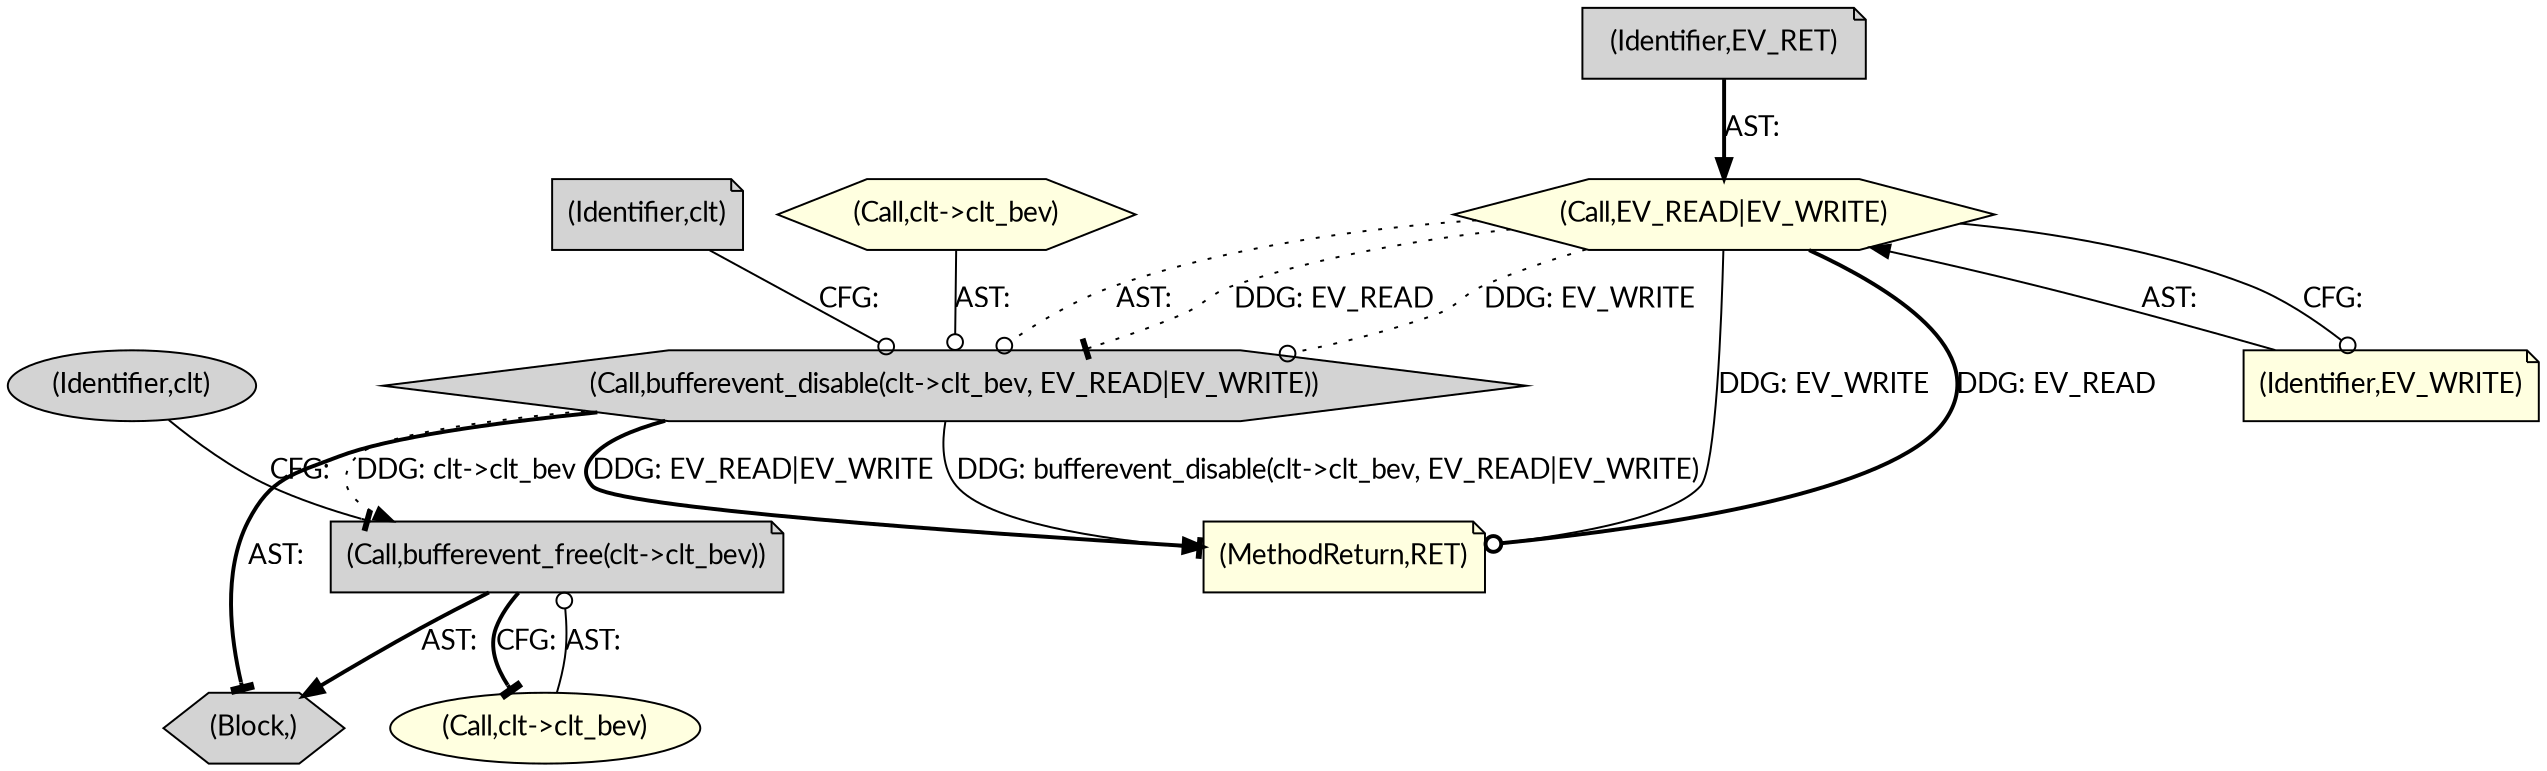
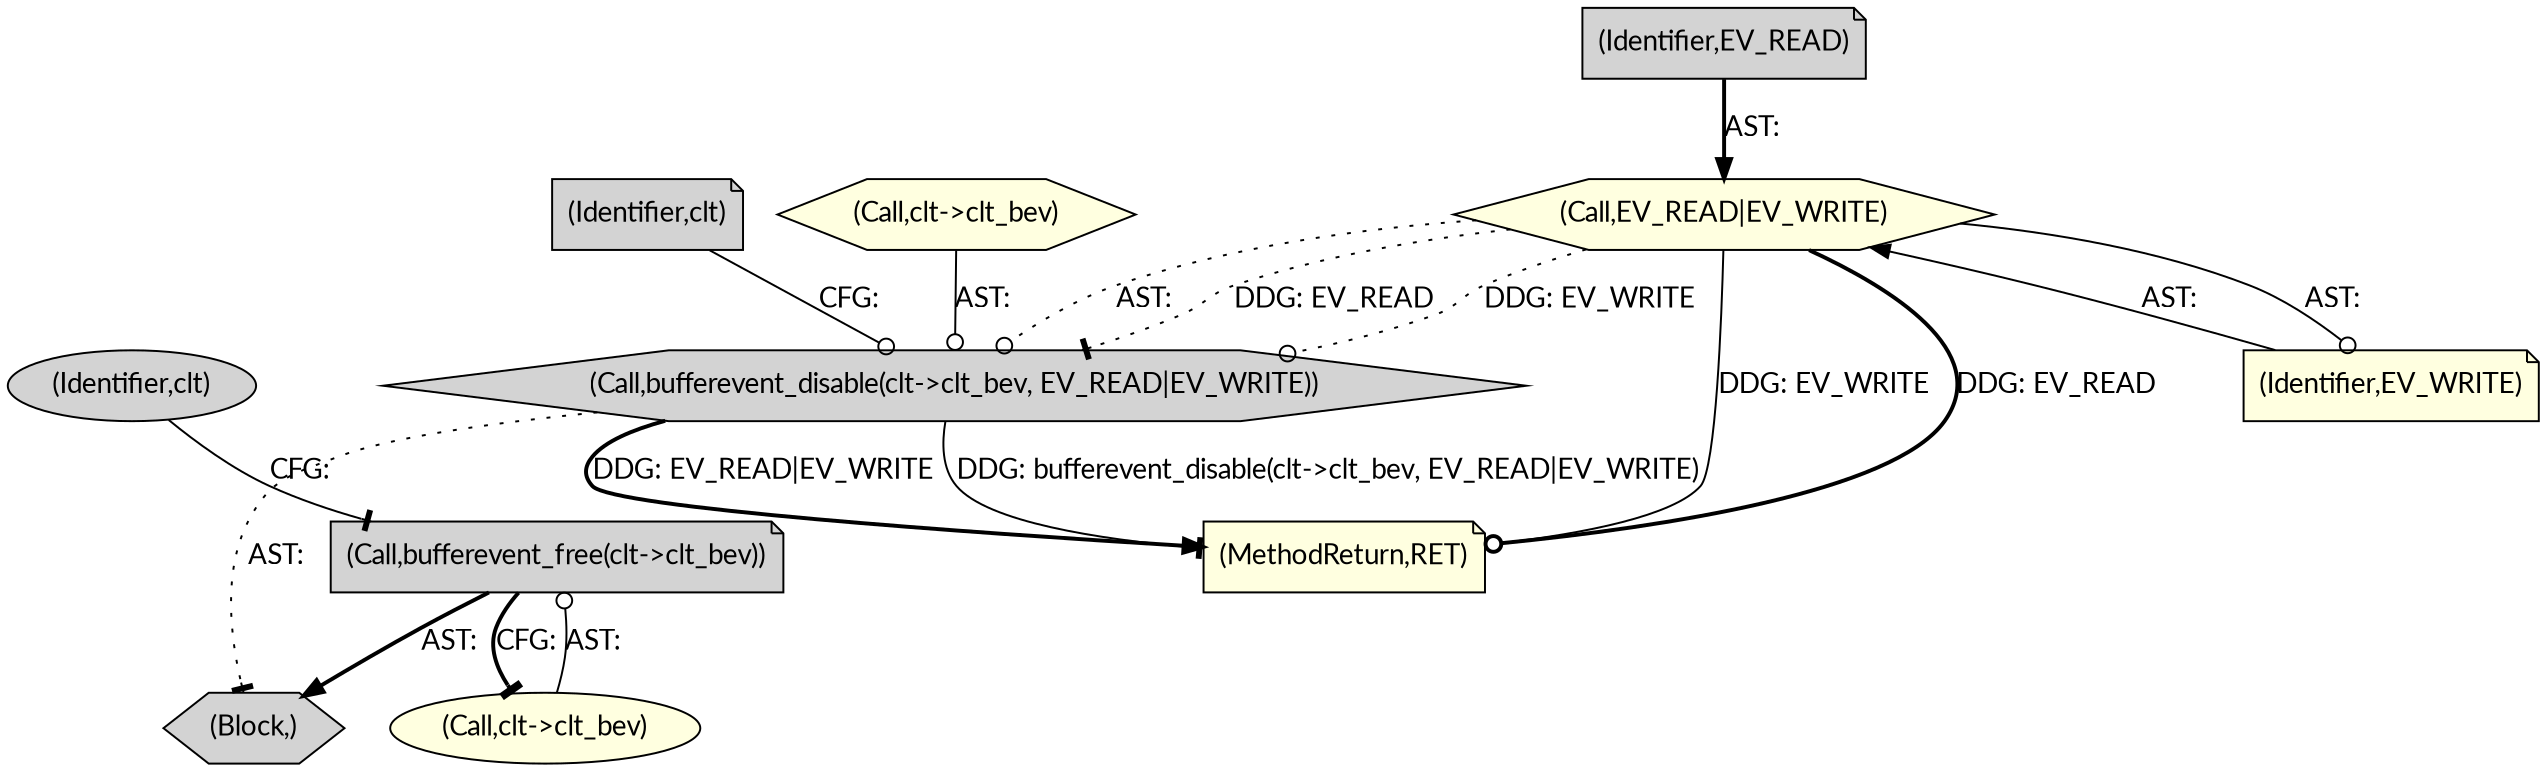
(1724, 43) -> (1724, 43)
(2337, 300) -> (2337, 300)
(433, 431) -> none
(331, 459) -> (331, 459)
